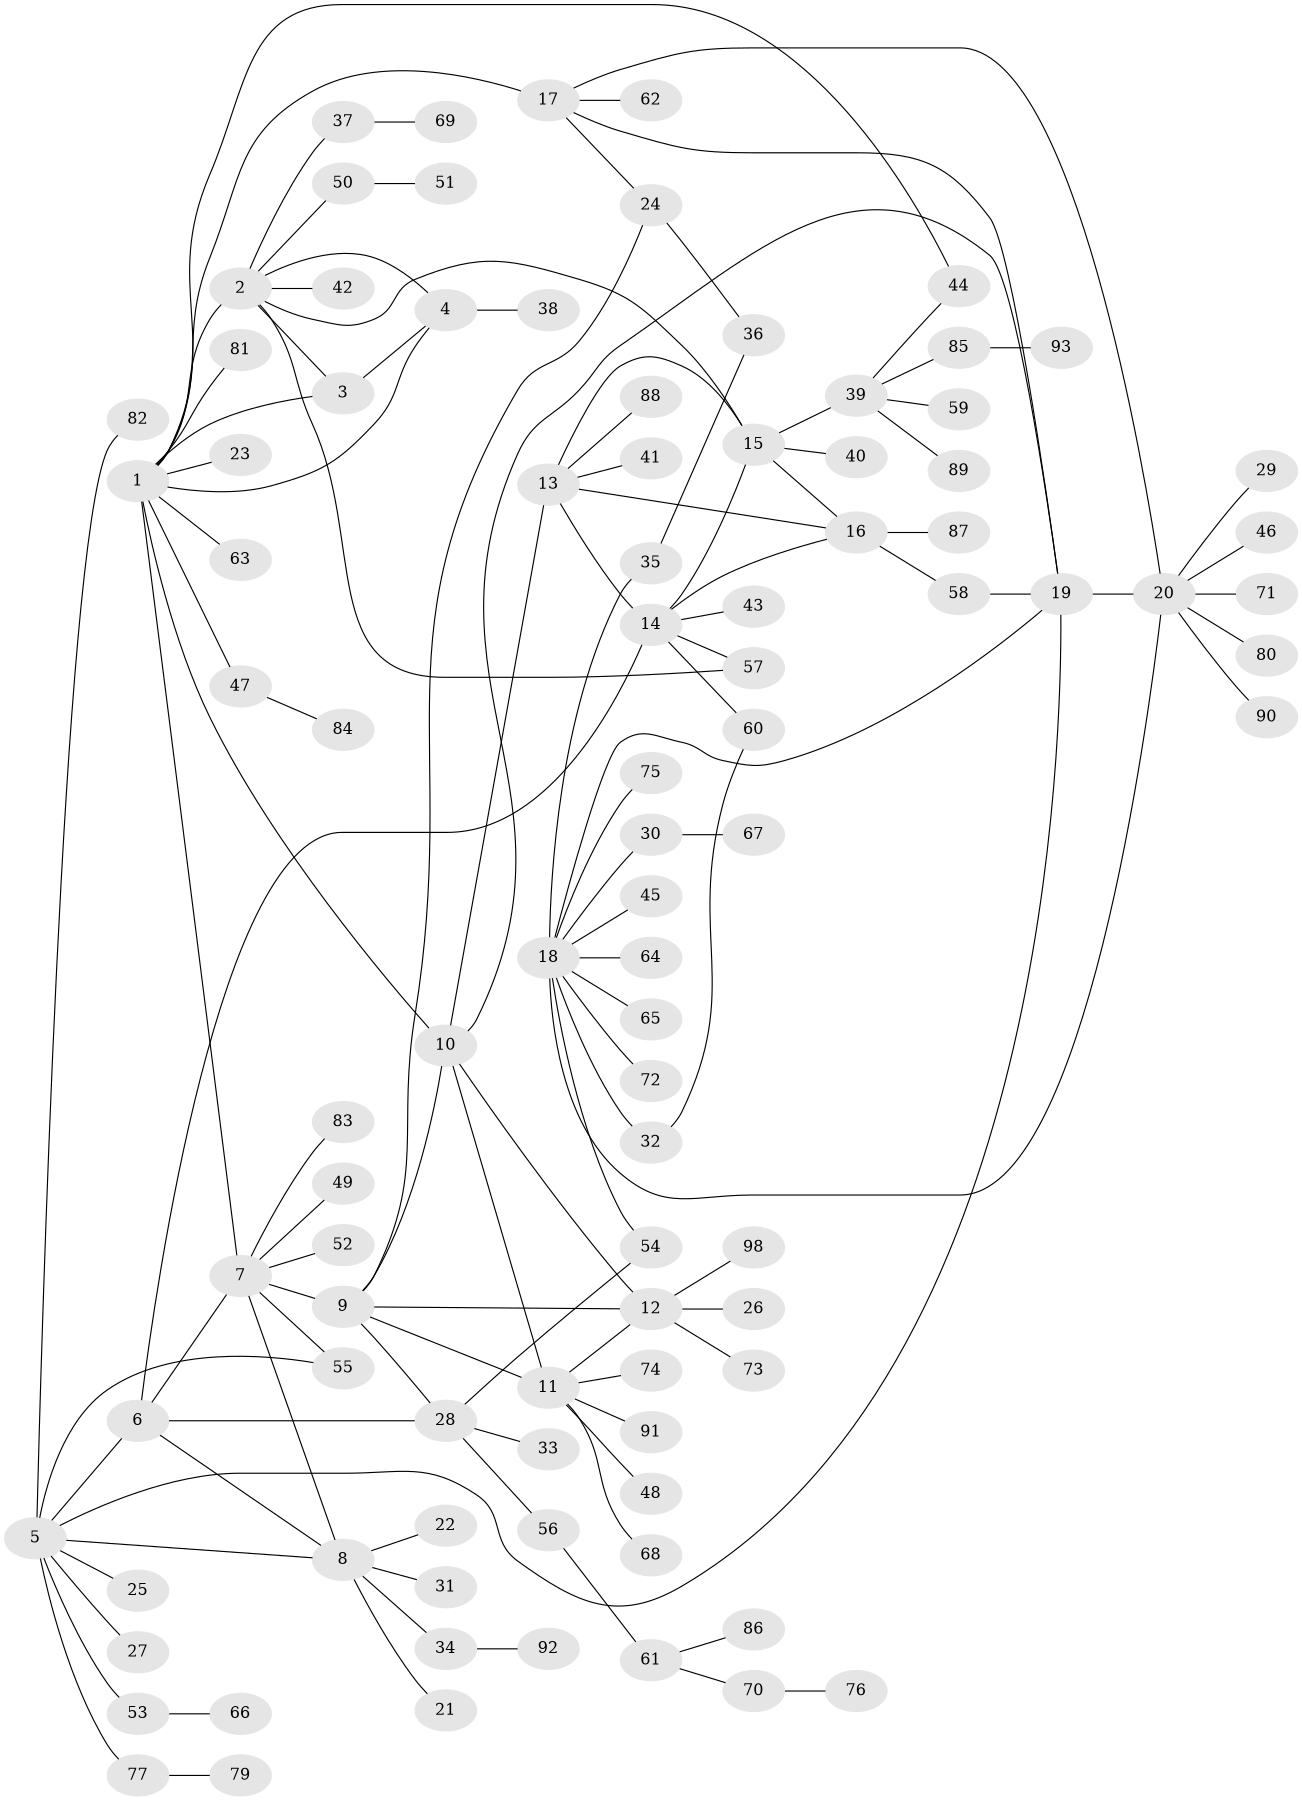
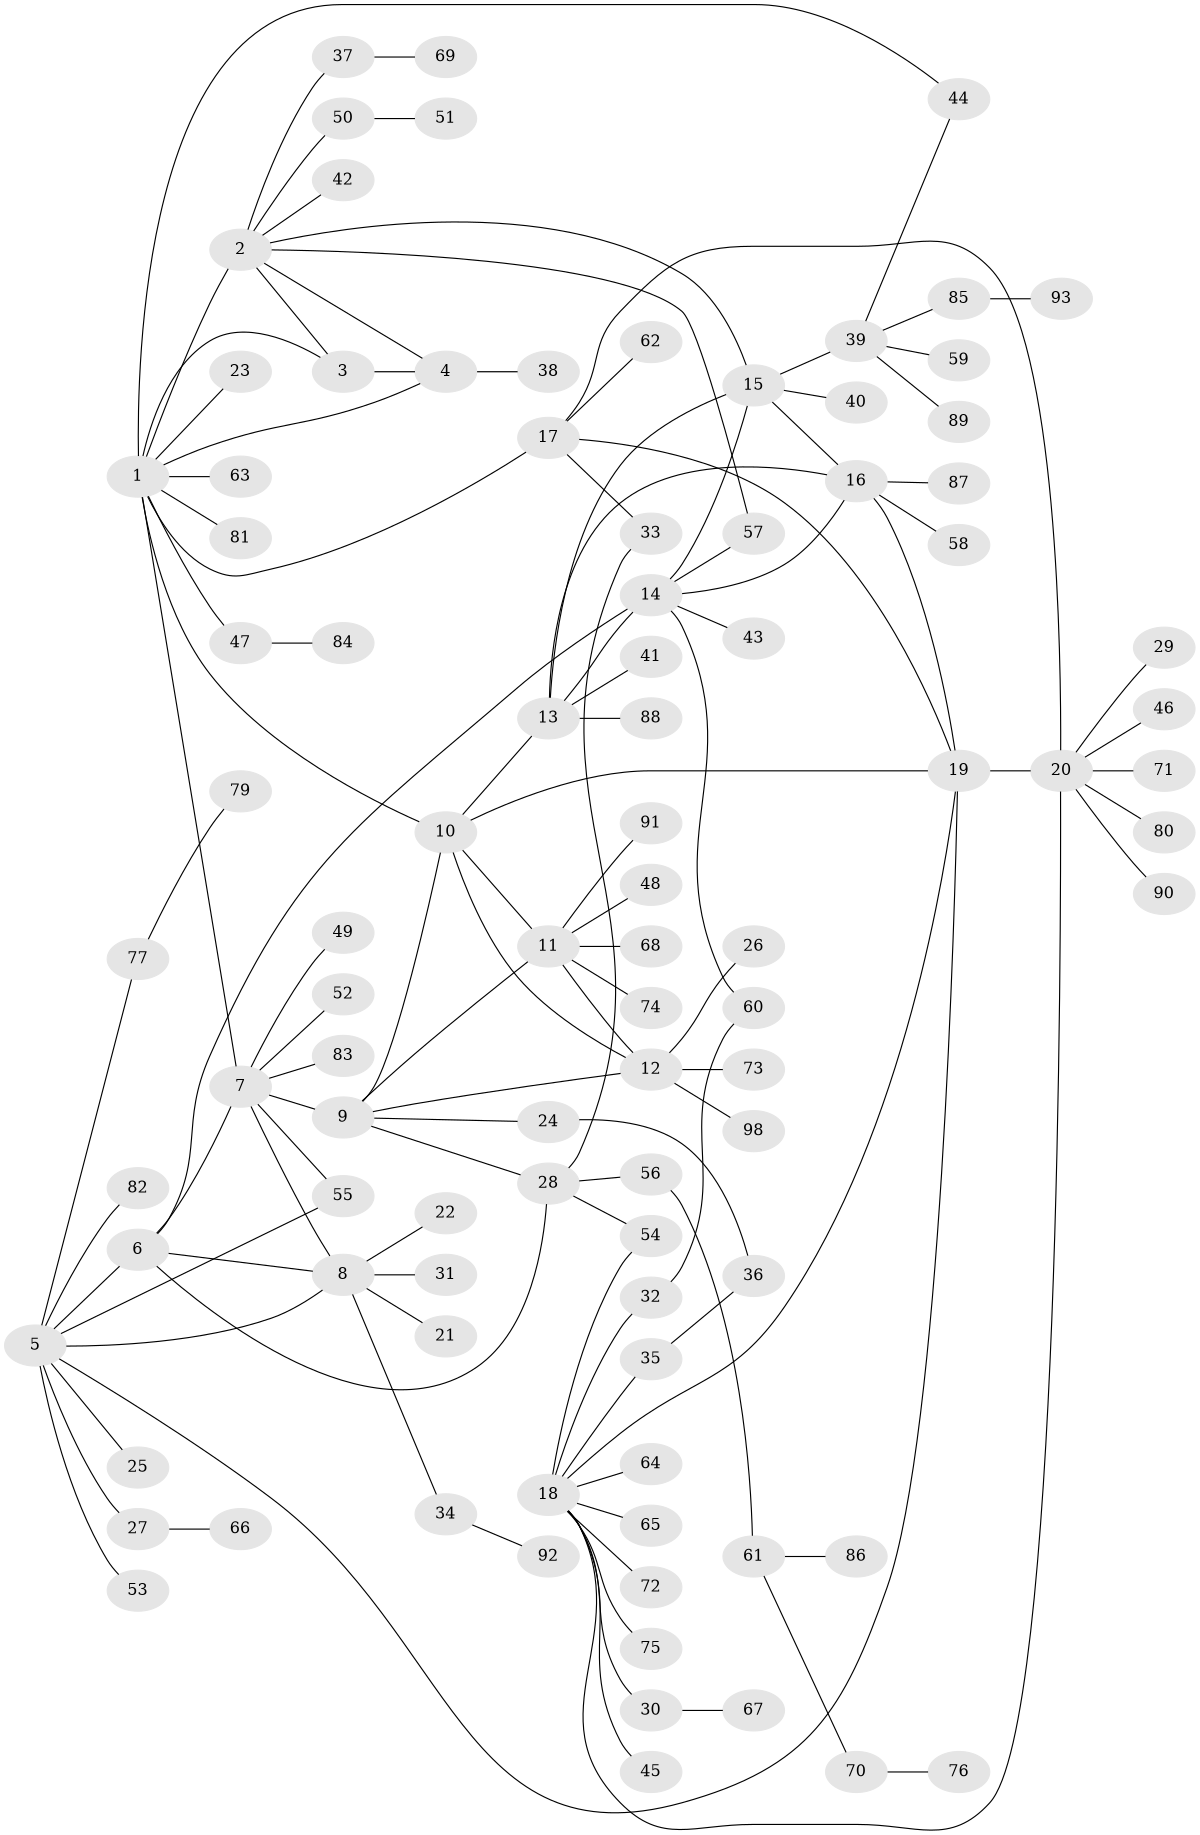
(600, 153) -> (598, 484)
(1010, 594) -> (927, 620)
(189, 1714) -> (189, 1529)
